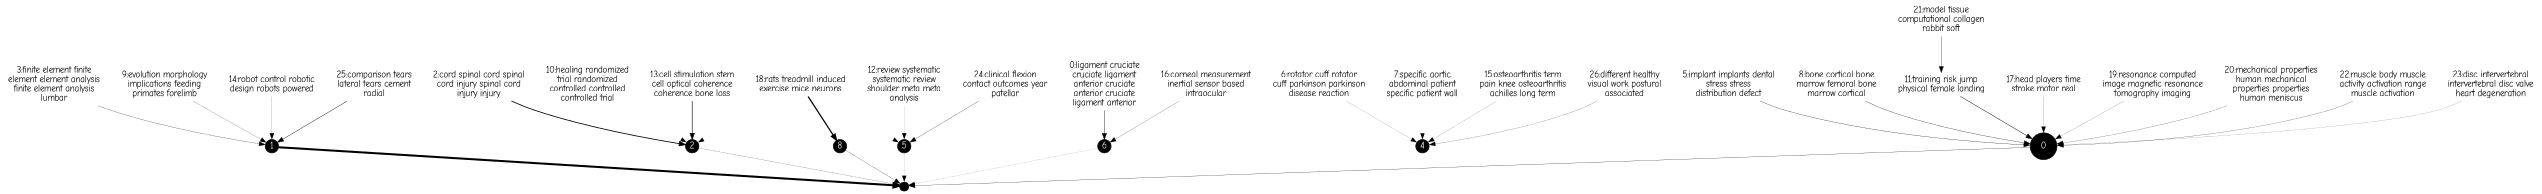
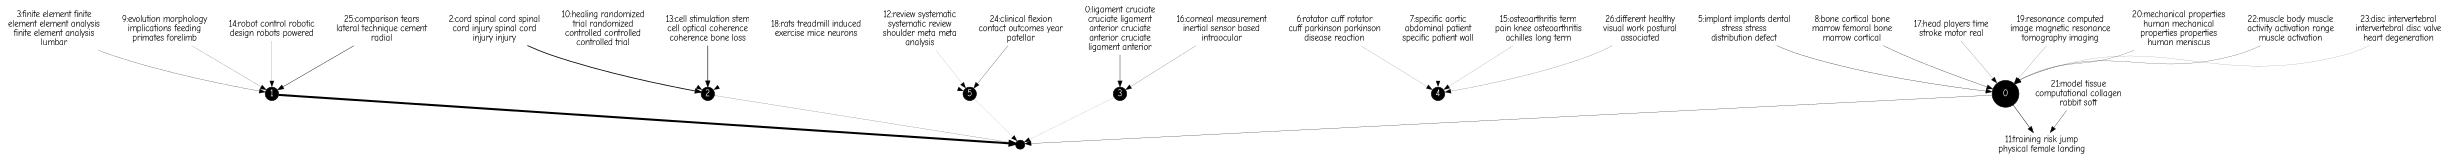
(374, 84) -> (382, 29)
(1994, 116) -> (2021, 116)
(840, 146) -> none
(1104, 146) -> (1120, 94)
